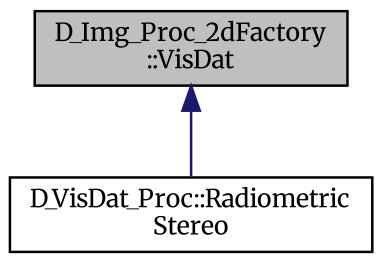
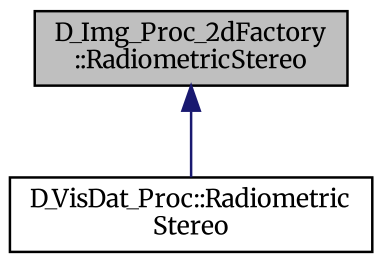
(191, 48) -> (191, 48)
